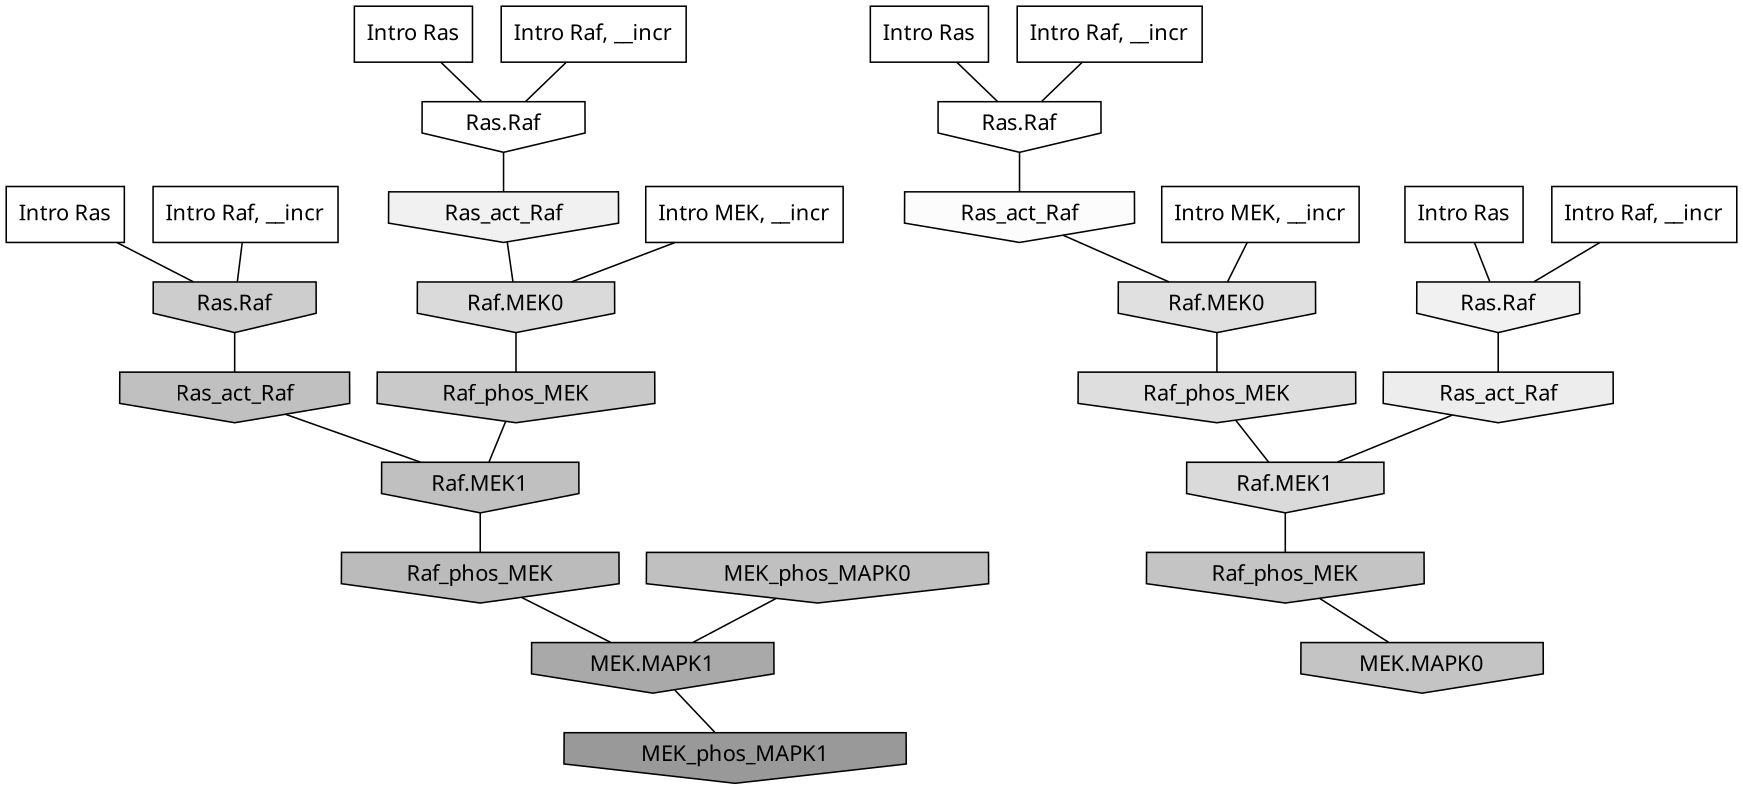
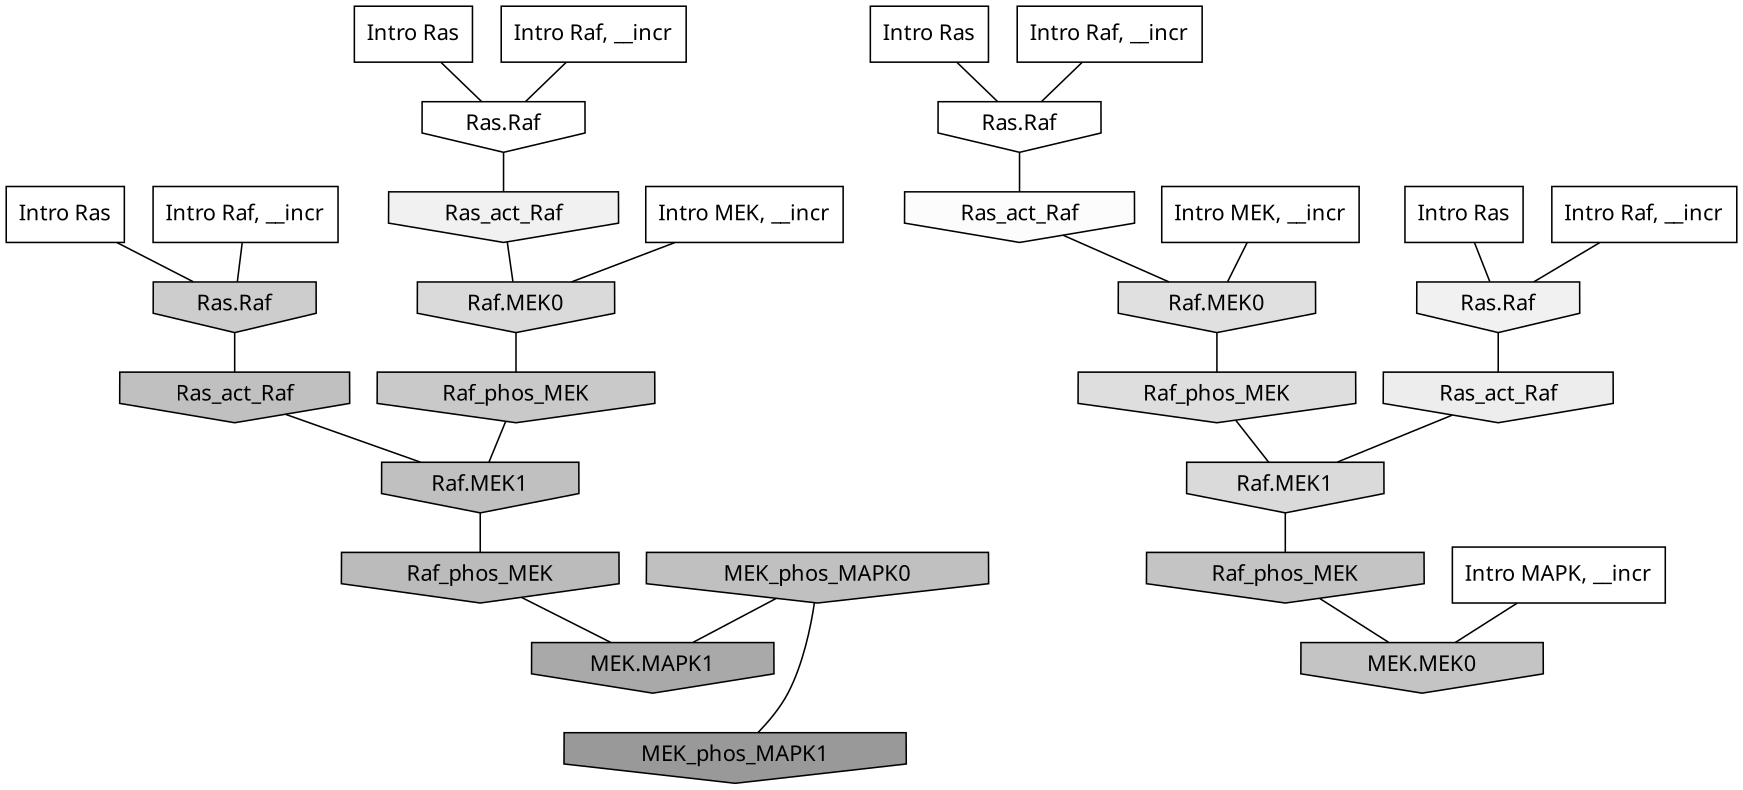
none -> (1559, 575)
(1422, 665) -> (1422, 665)
(695, 711) -> (797, 673)
